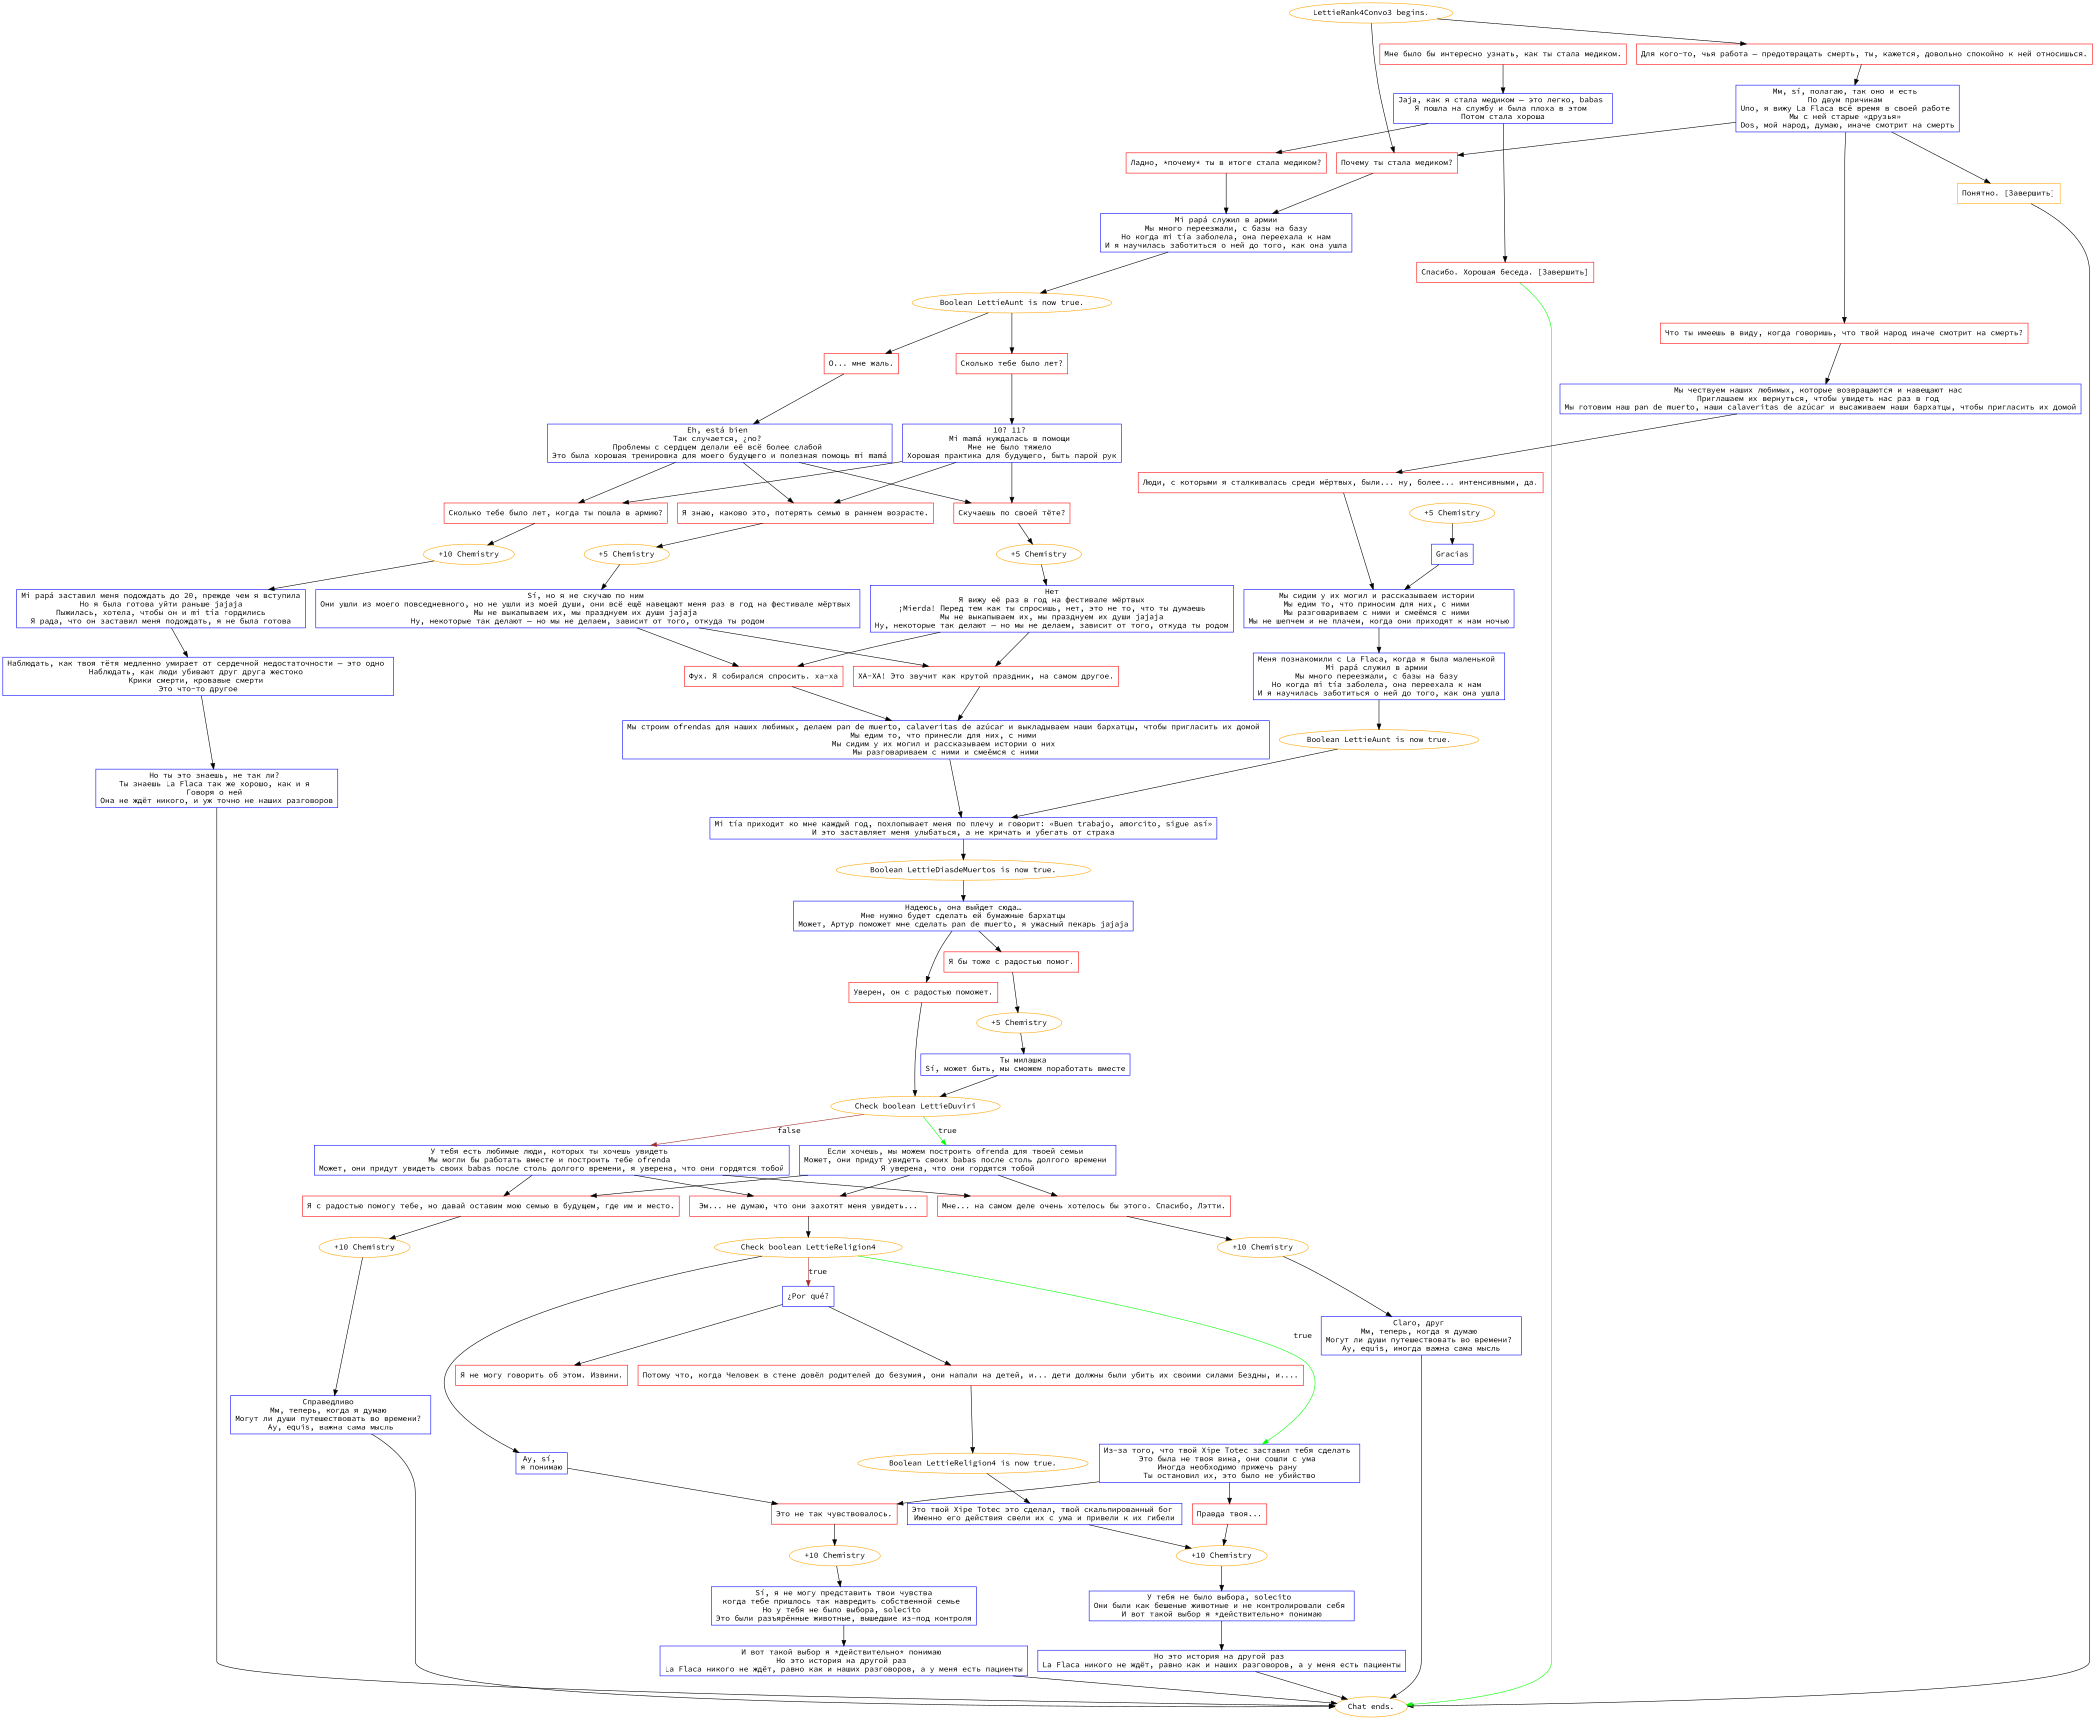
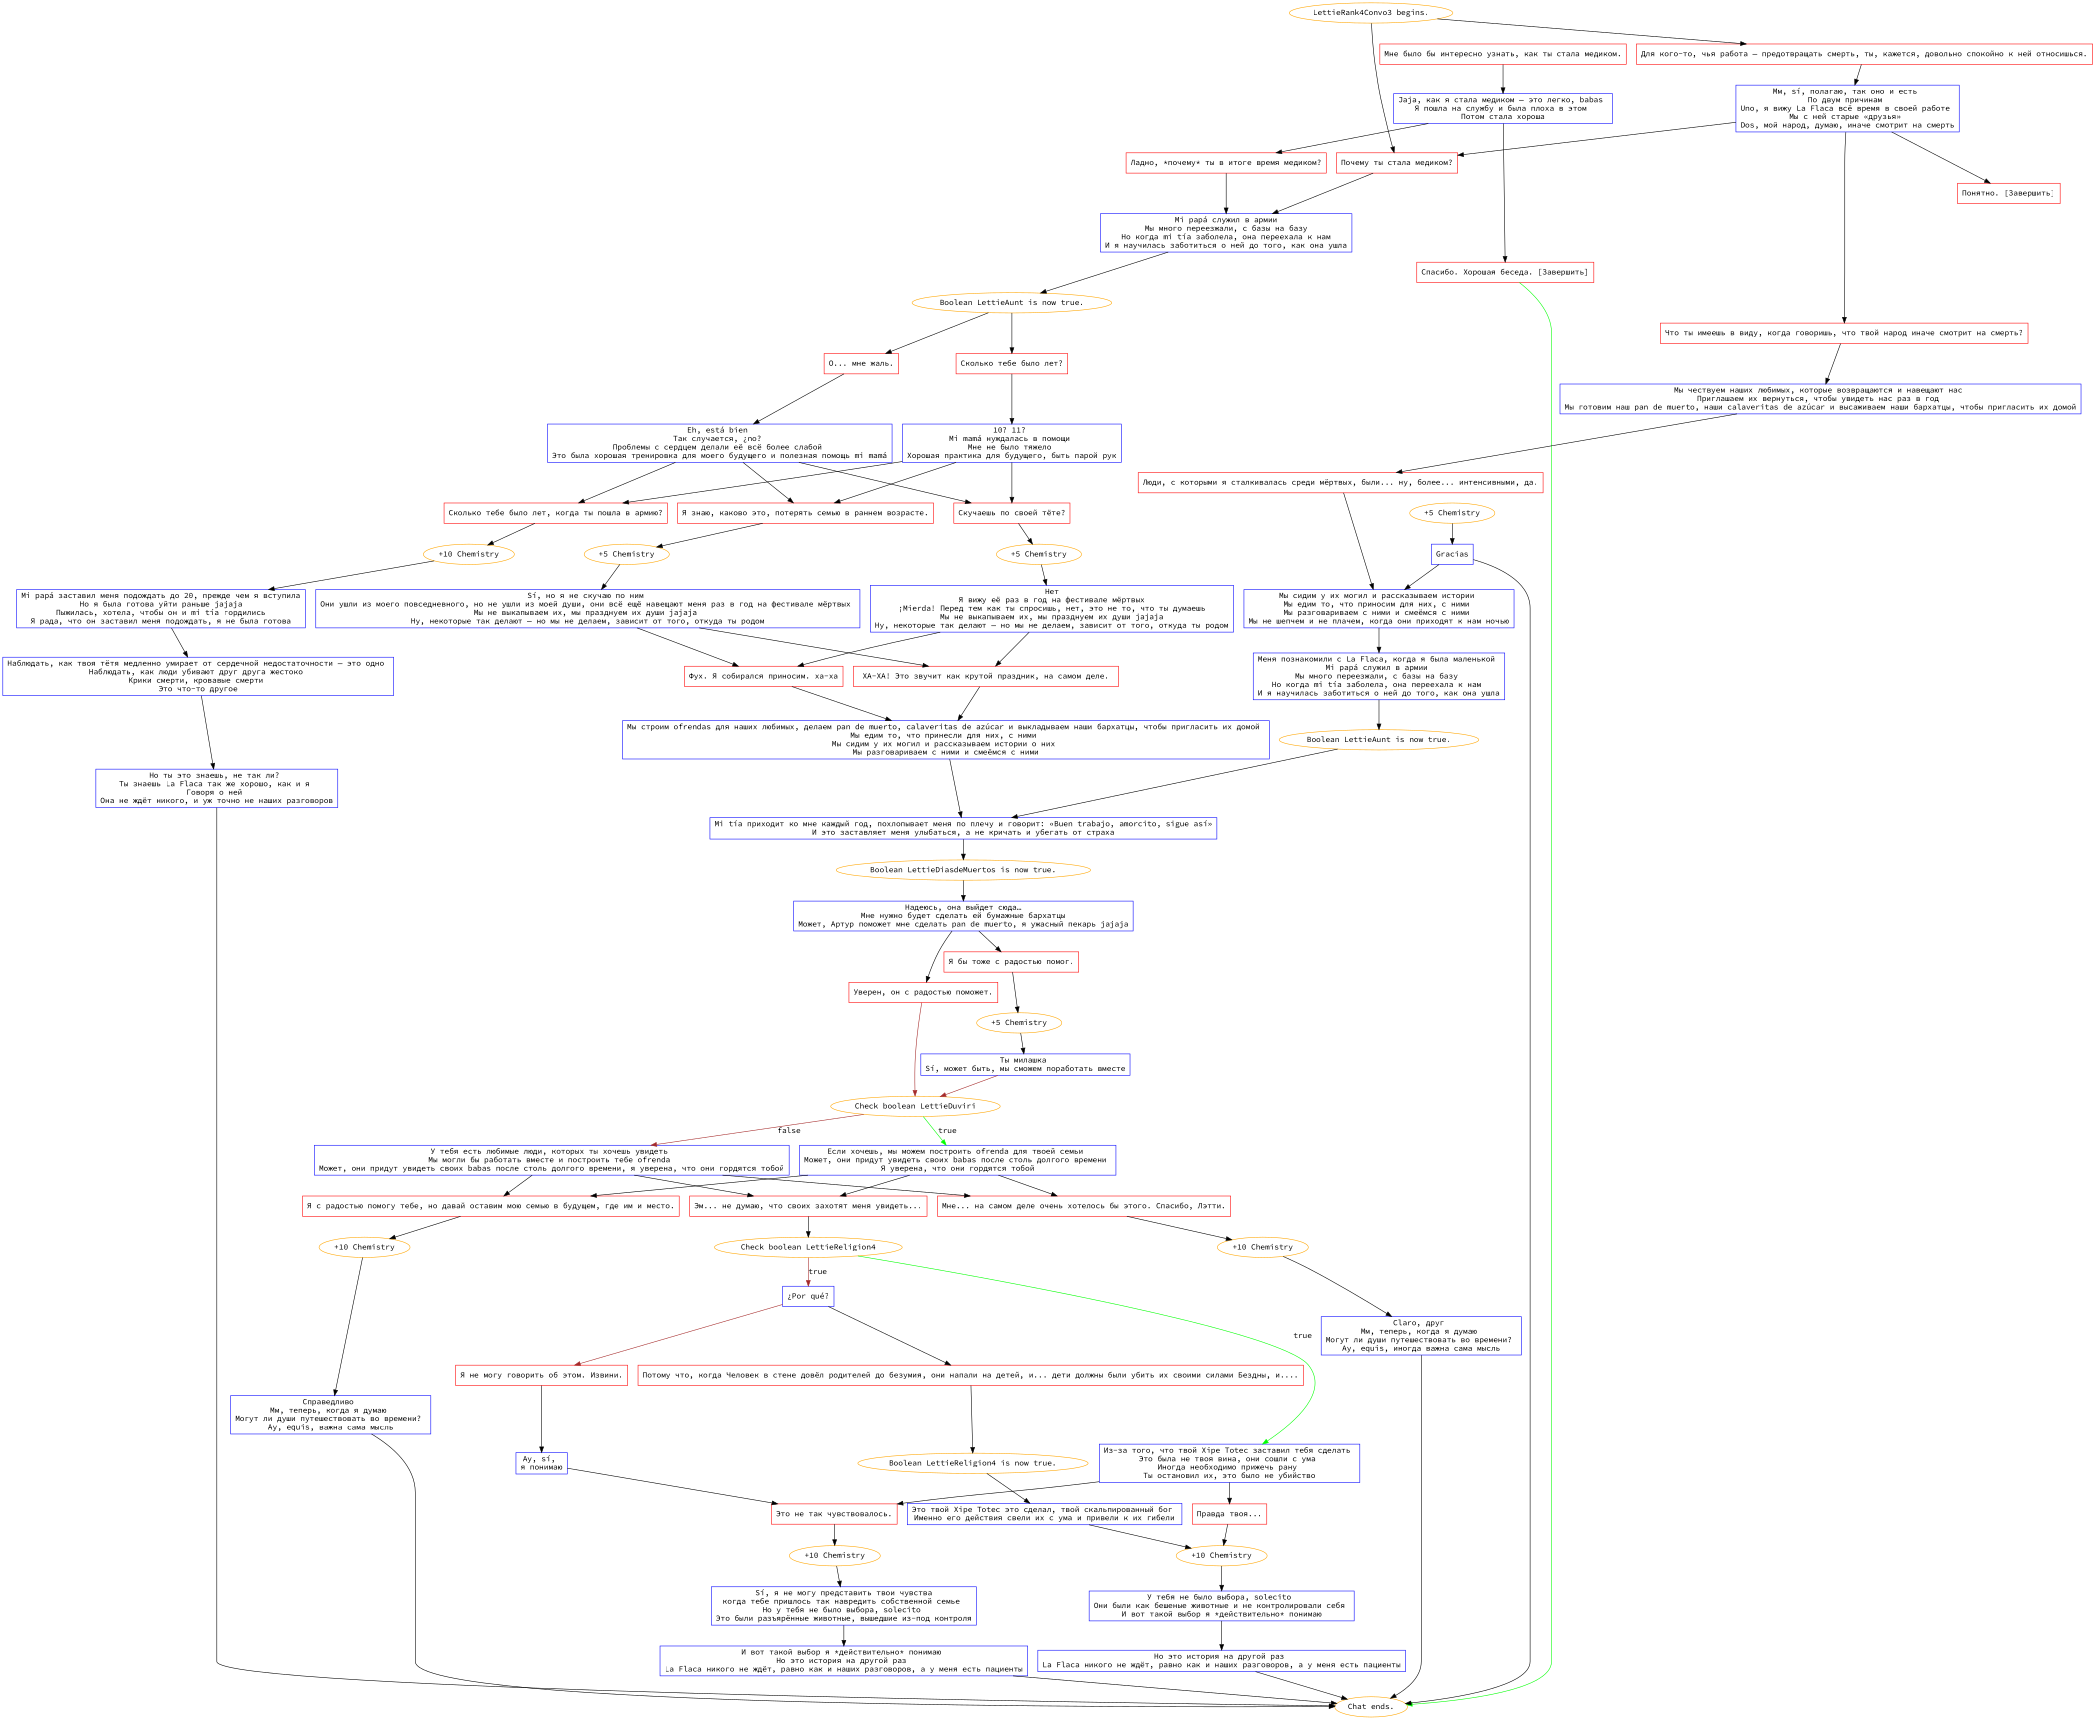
(1226, 163) -> (1226, 163)
(2009, 193) -> (2009, 193)
(764, 676) -> (764, 676)
(986, 676) -> (986, 676)
(916, 1046) -> (916, 1046)
(972, 1085) -> (972, 1085)
(808, 1206) -> (808, 1206)
(2089, 1260) -> (1530, 1161)
(543, 1312) -> (542, 1416)
(681, 1334) -> (681, 1334)
